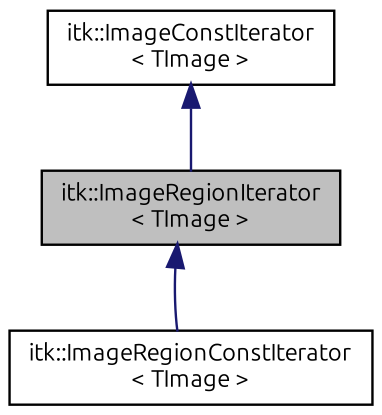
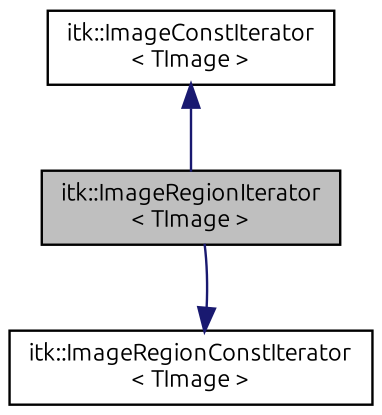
(175, 300) -> (207, 276)
